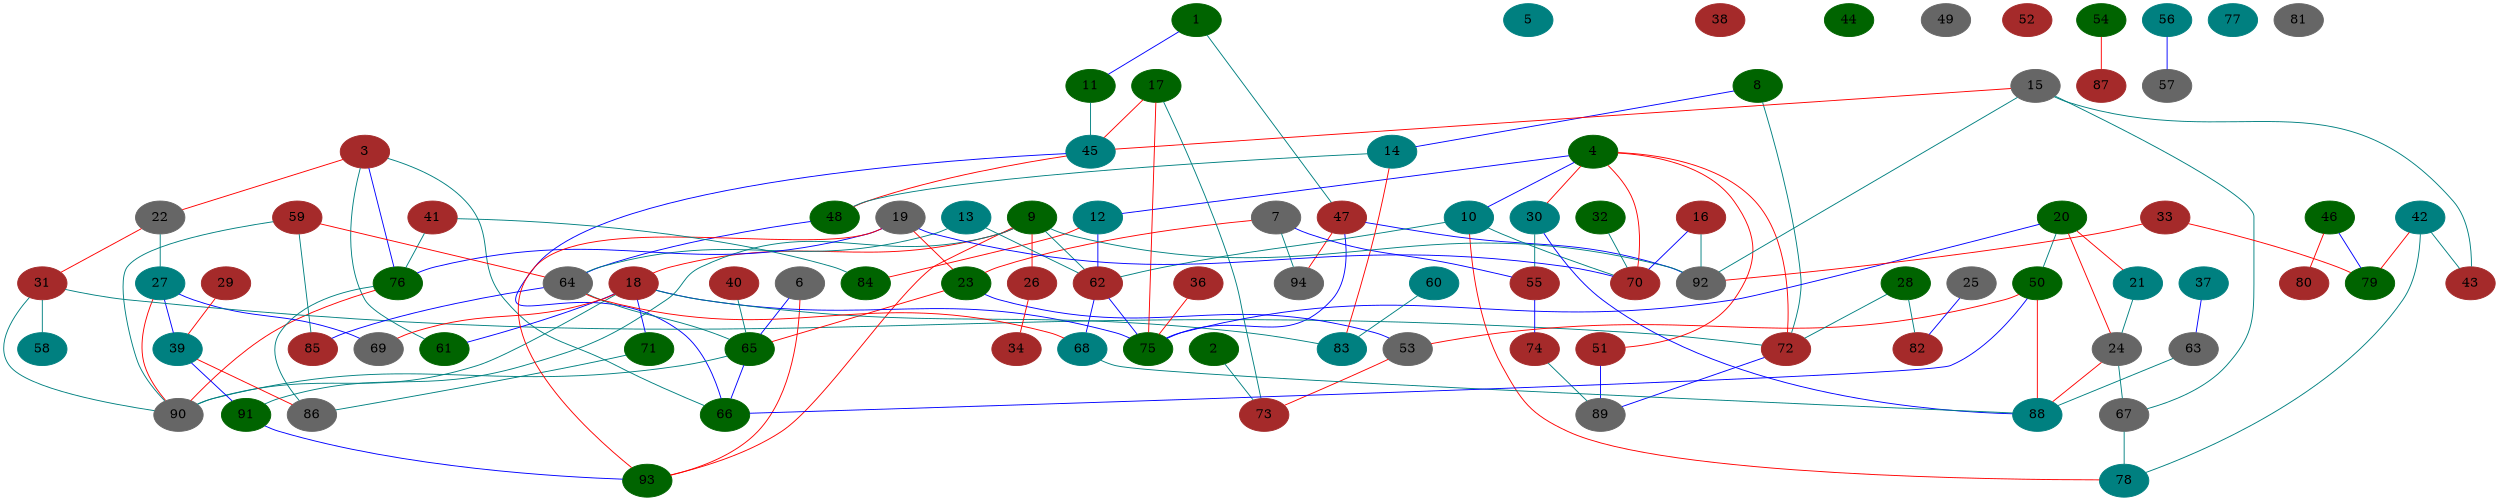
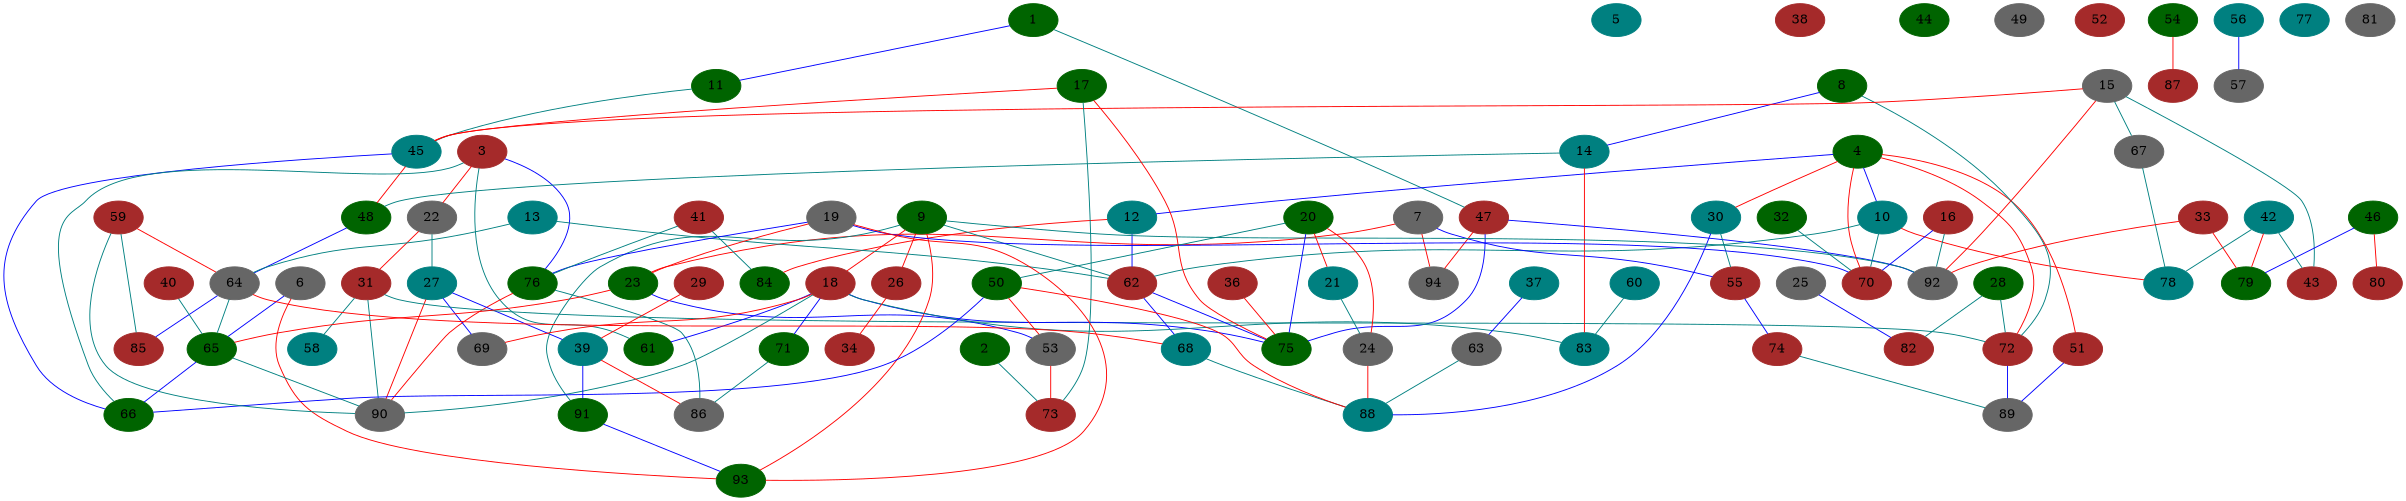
(1868, 185) -> (2023, 187)
(1287, 250) -> (1427, 256)
(2121, 386) -> none
